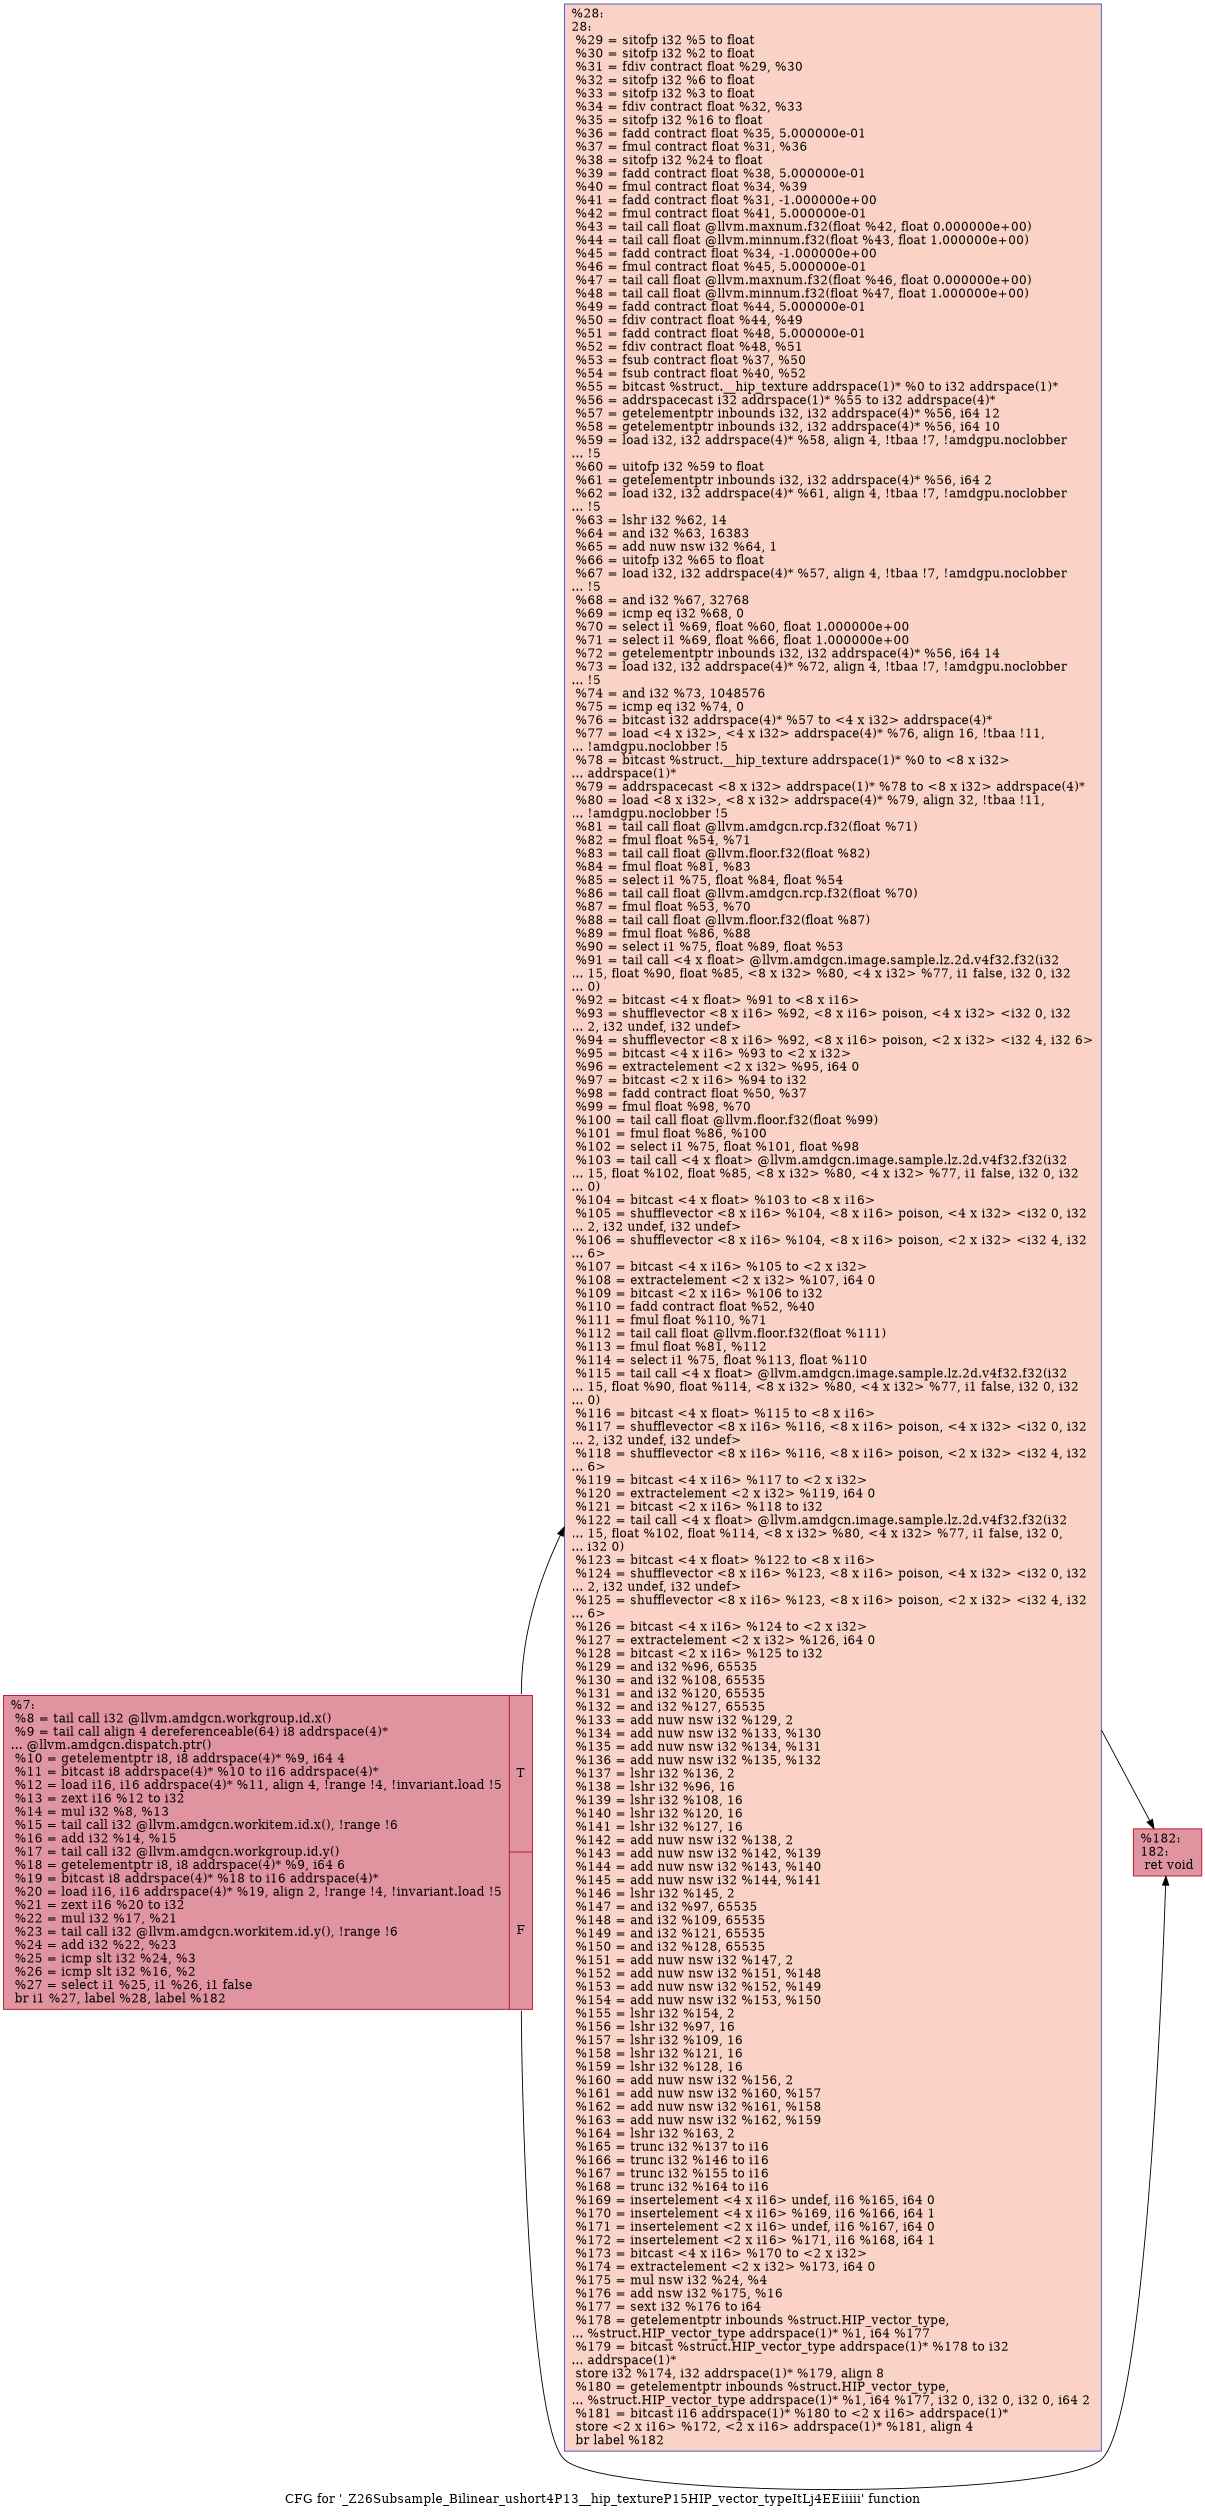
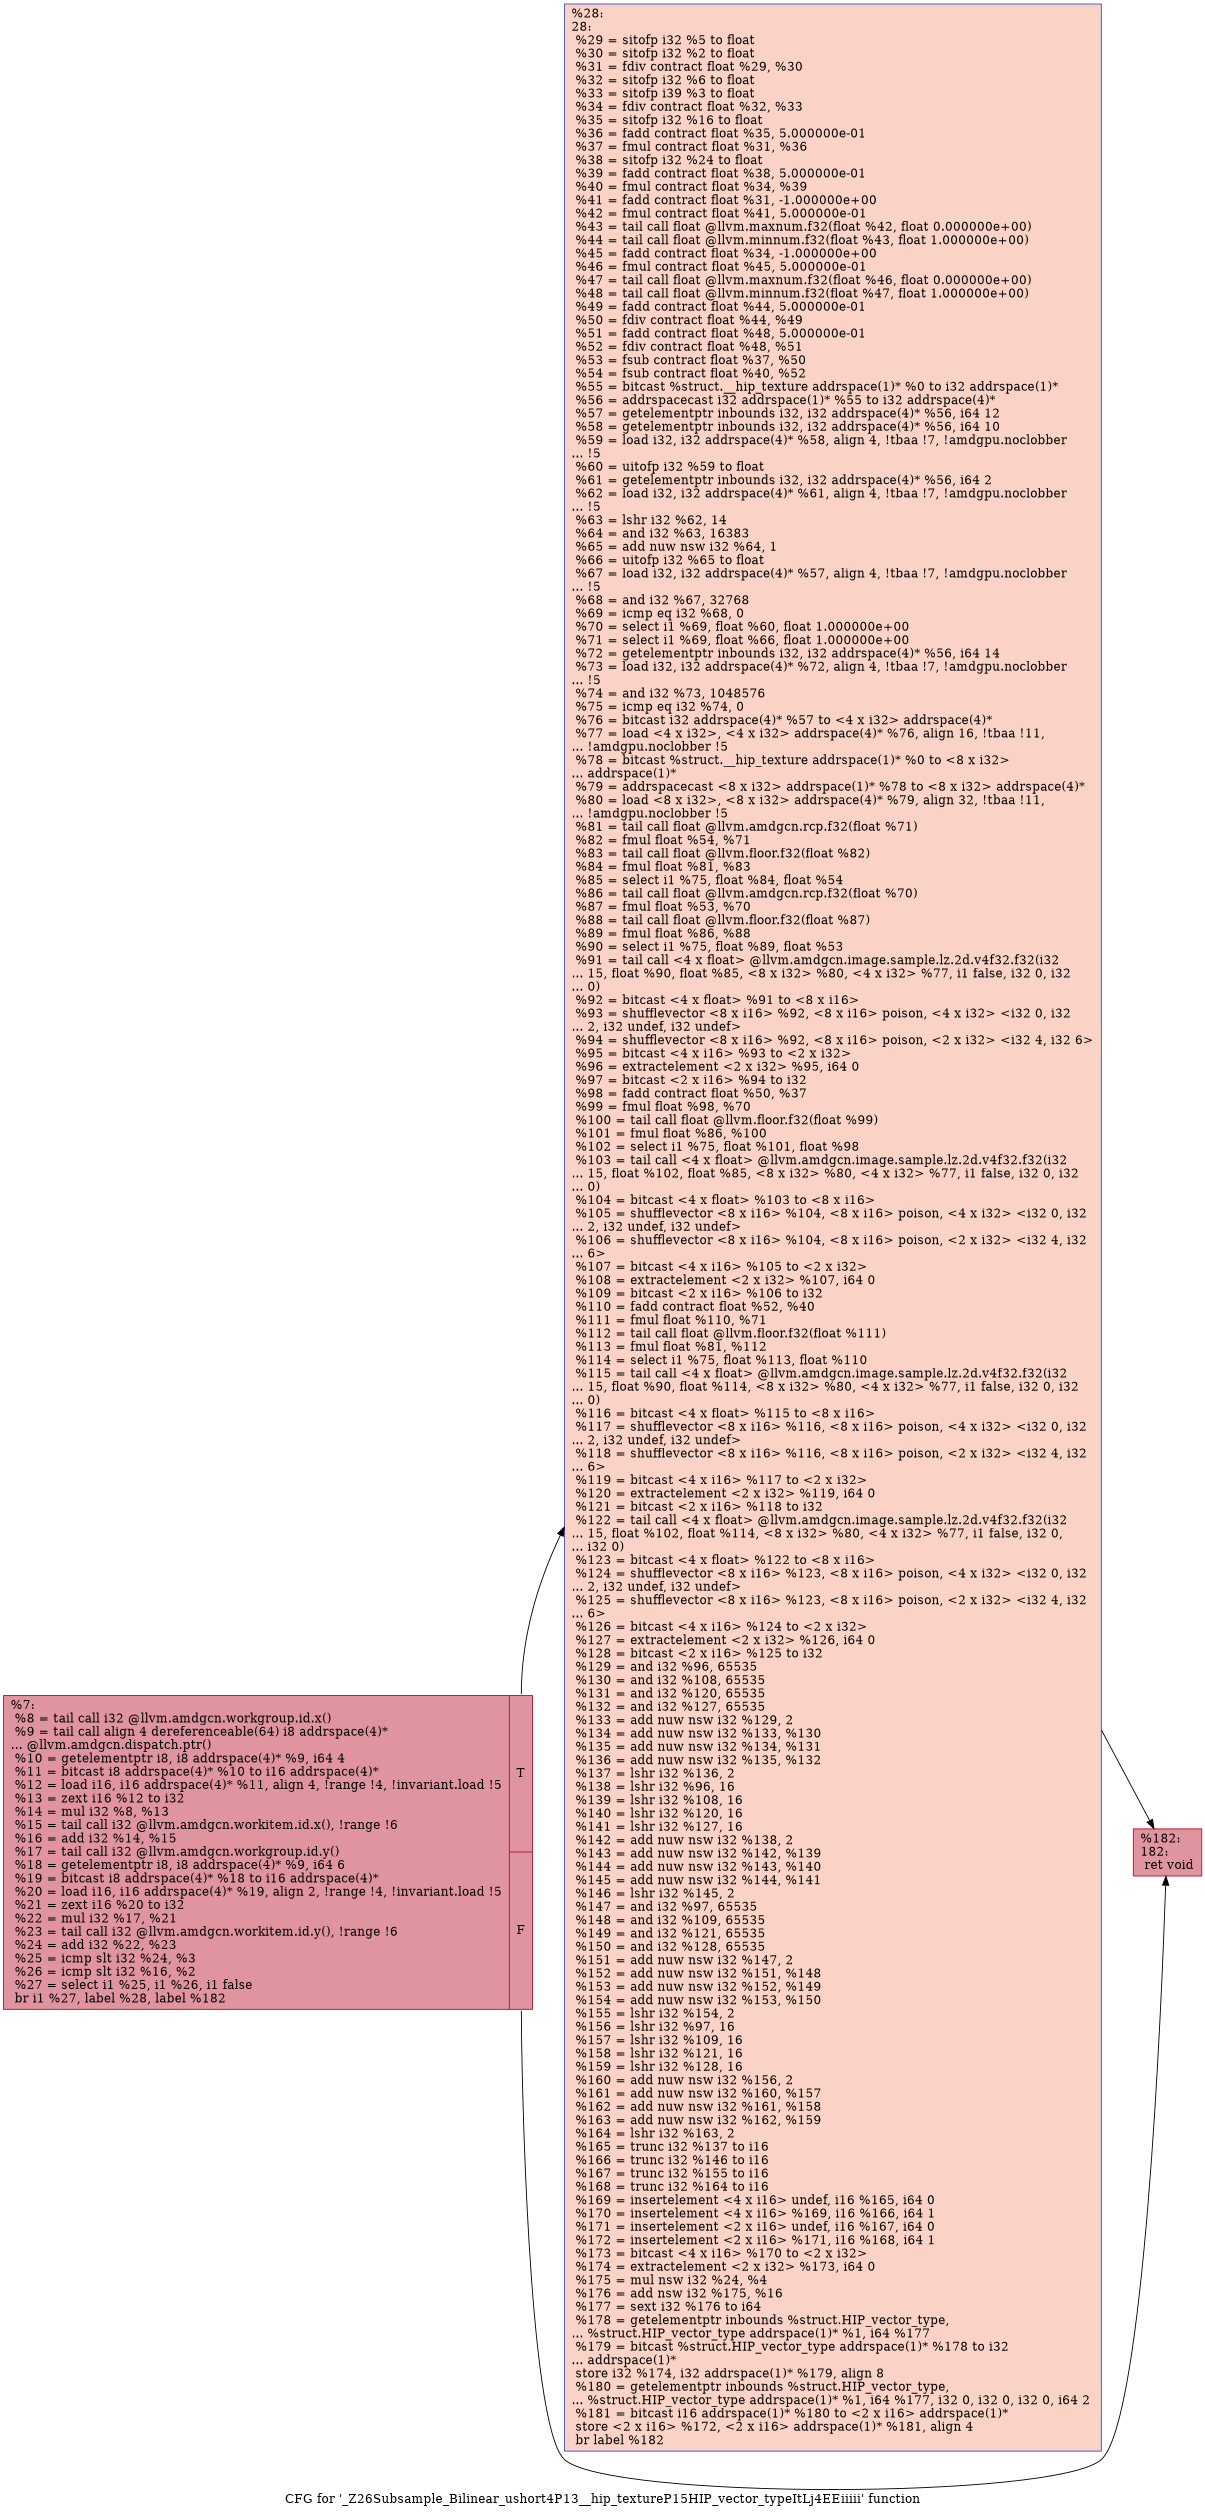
(664, 94) -> (664, 94)
